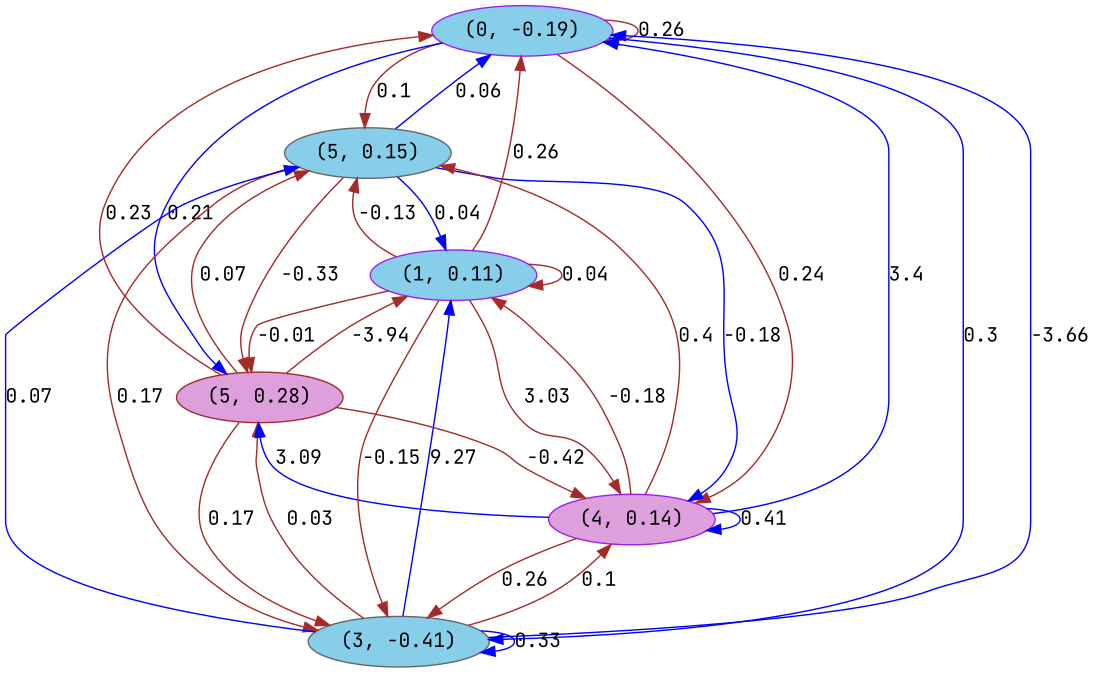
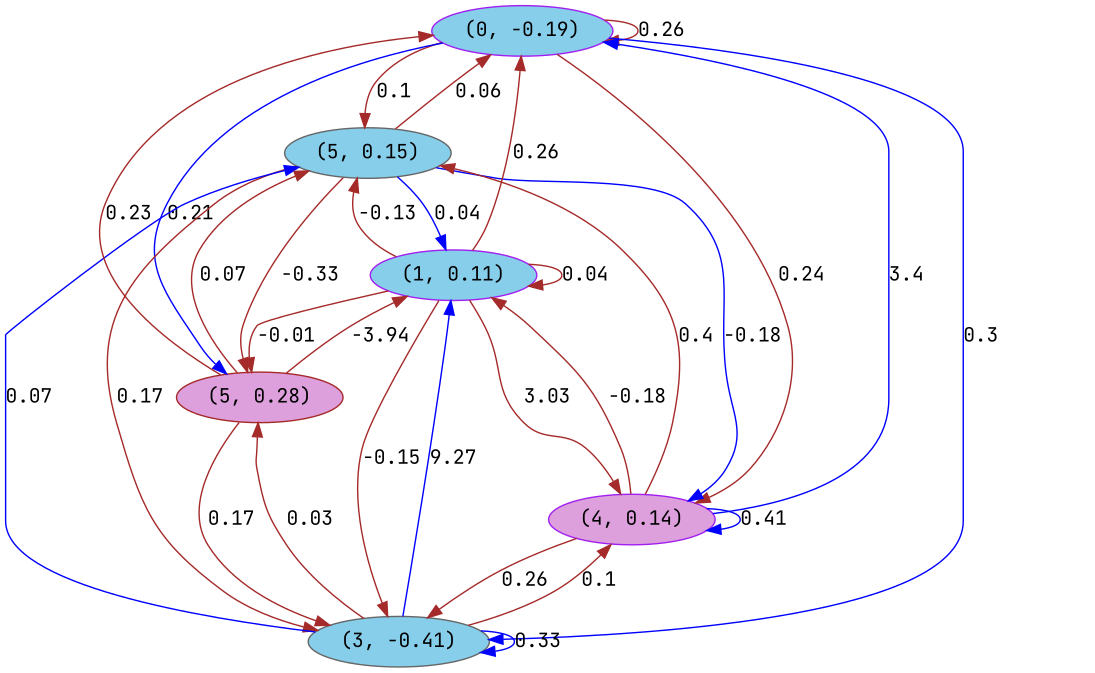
(437, 96) -> (437, 96)
(1031, 406) -> none
(460, 435) -> none
(391, 505) -> none
